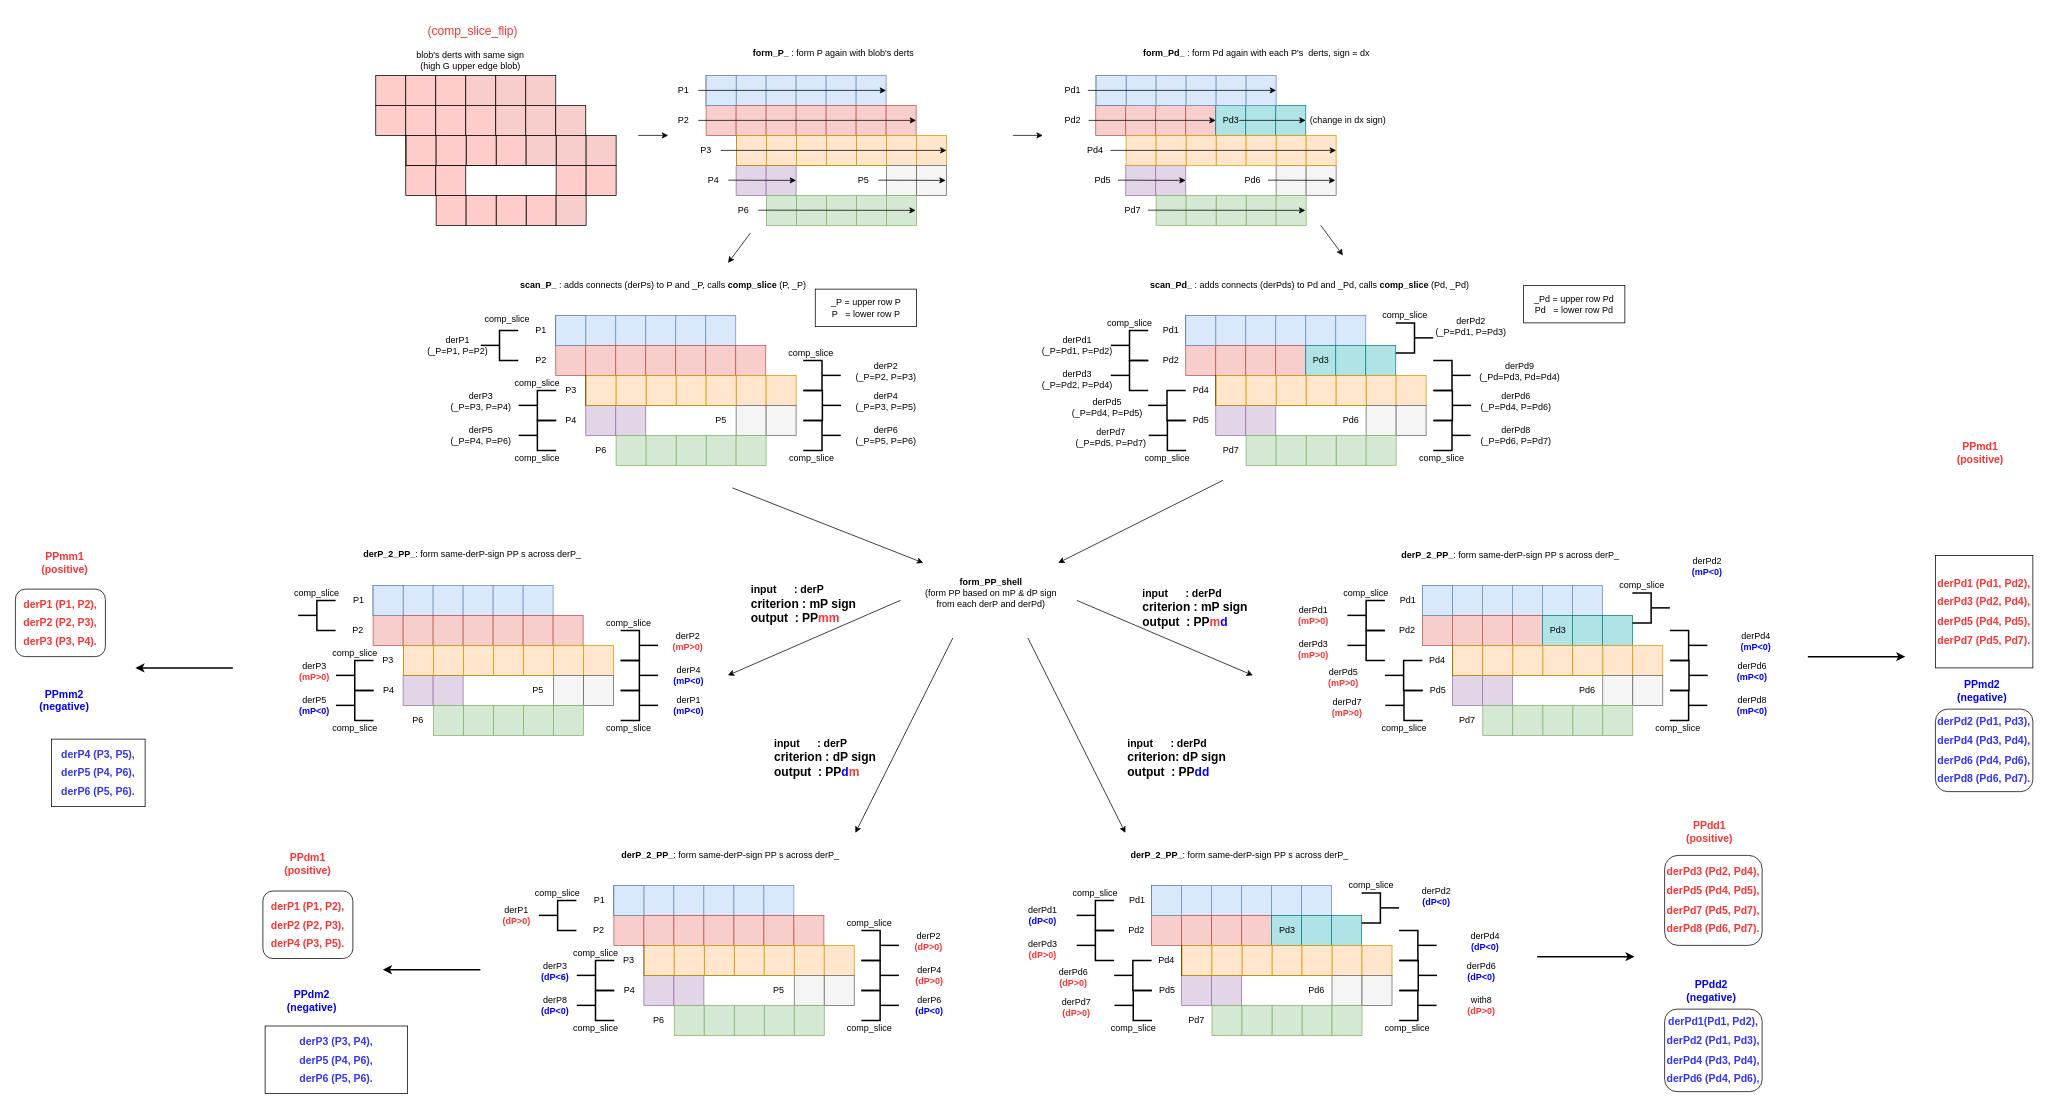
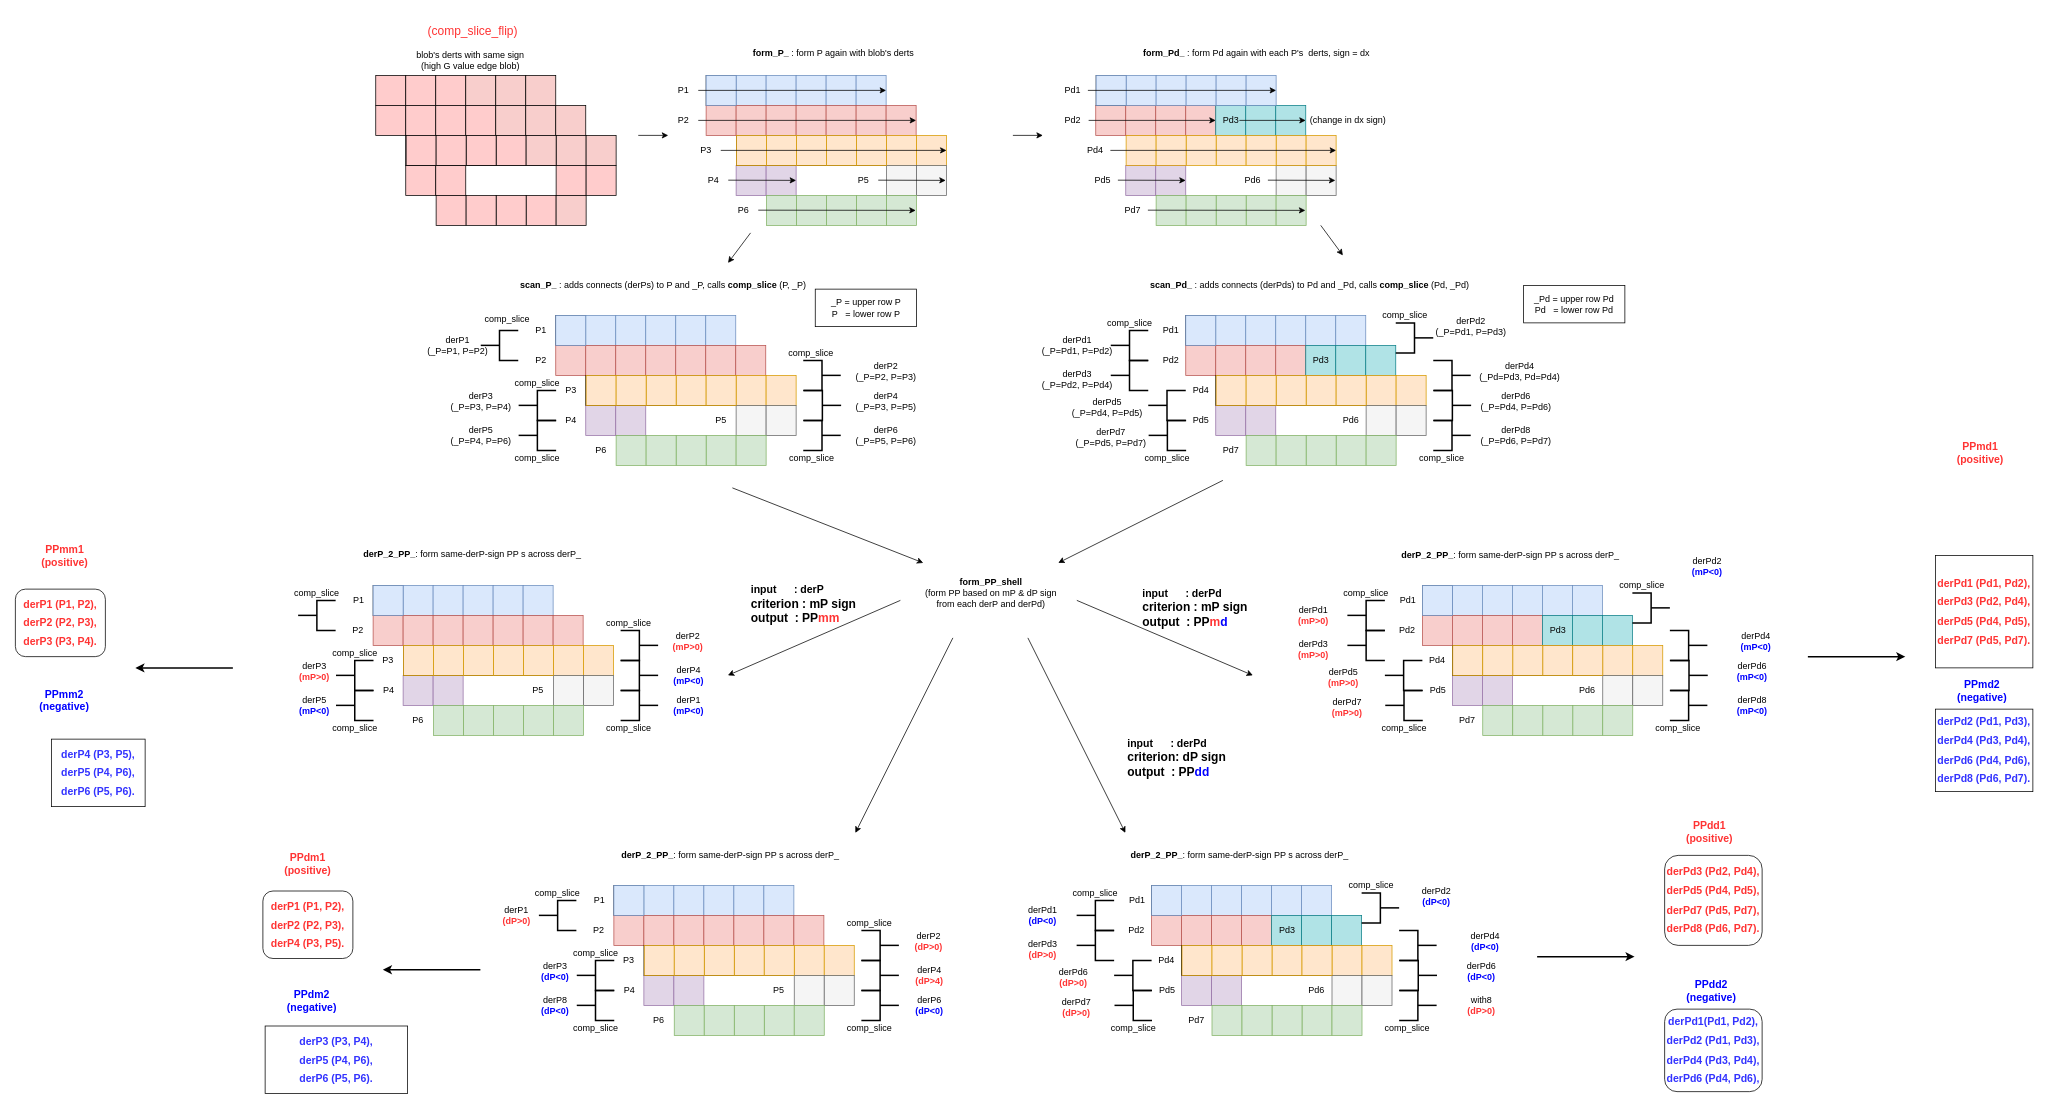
(471, 60) -> (471, 60)
(1520, 372) -> (1520, 372)
(65, 563) -> (65, 555)
(1984, 750) -> (1984, 750)
(826, 758) -> none
(555, 972) -> (555, 972)
(930, 975) -> (930, 975)
